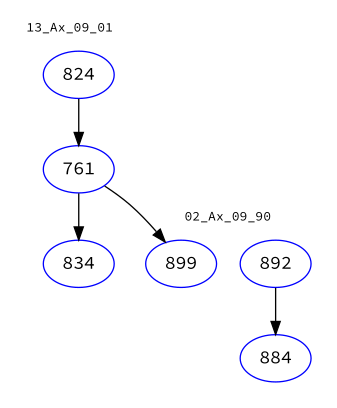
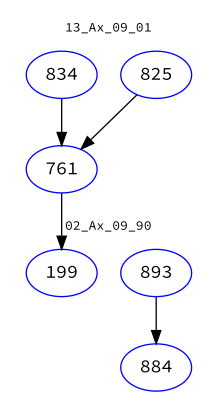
(79, 75) -> (156, 75)
(79, 210) -> (62, 116)
(181, 264) -> (62, 273)
(276, 264) -> (156, 273)
